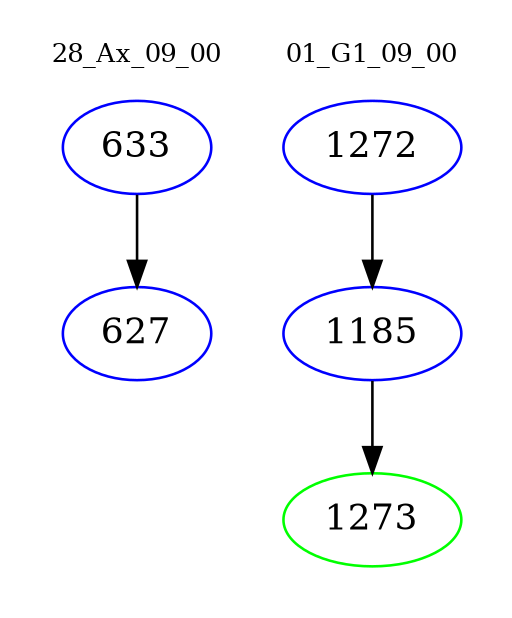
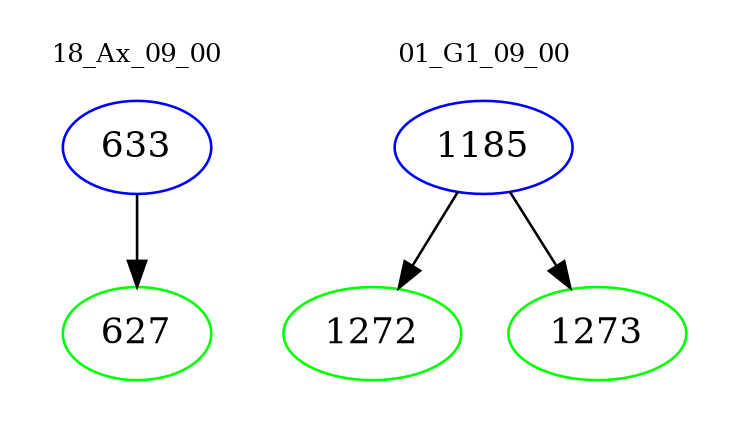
(137, 56) -> (137, 56)
(372, 147) -> (372, 334)
(372, 228) -> (435, 229)
(137, 334) -> (137, 334)
